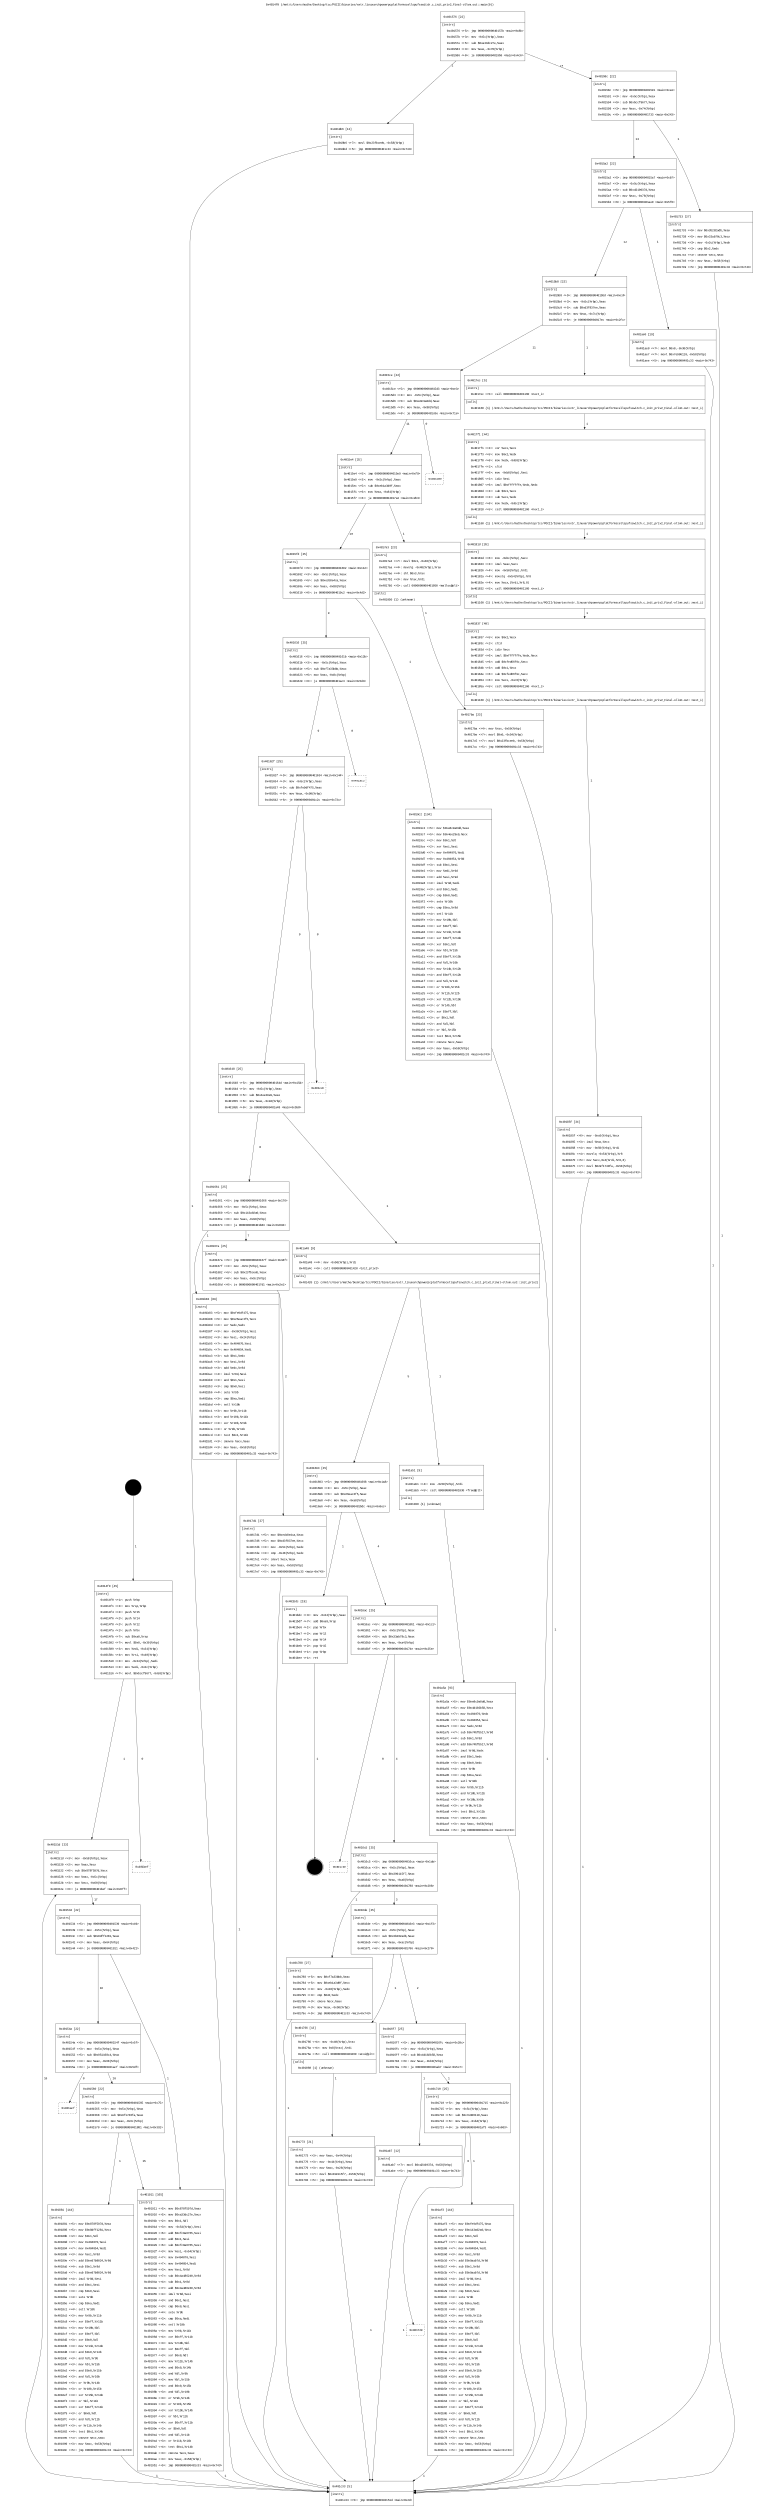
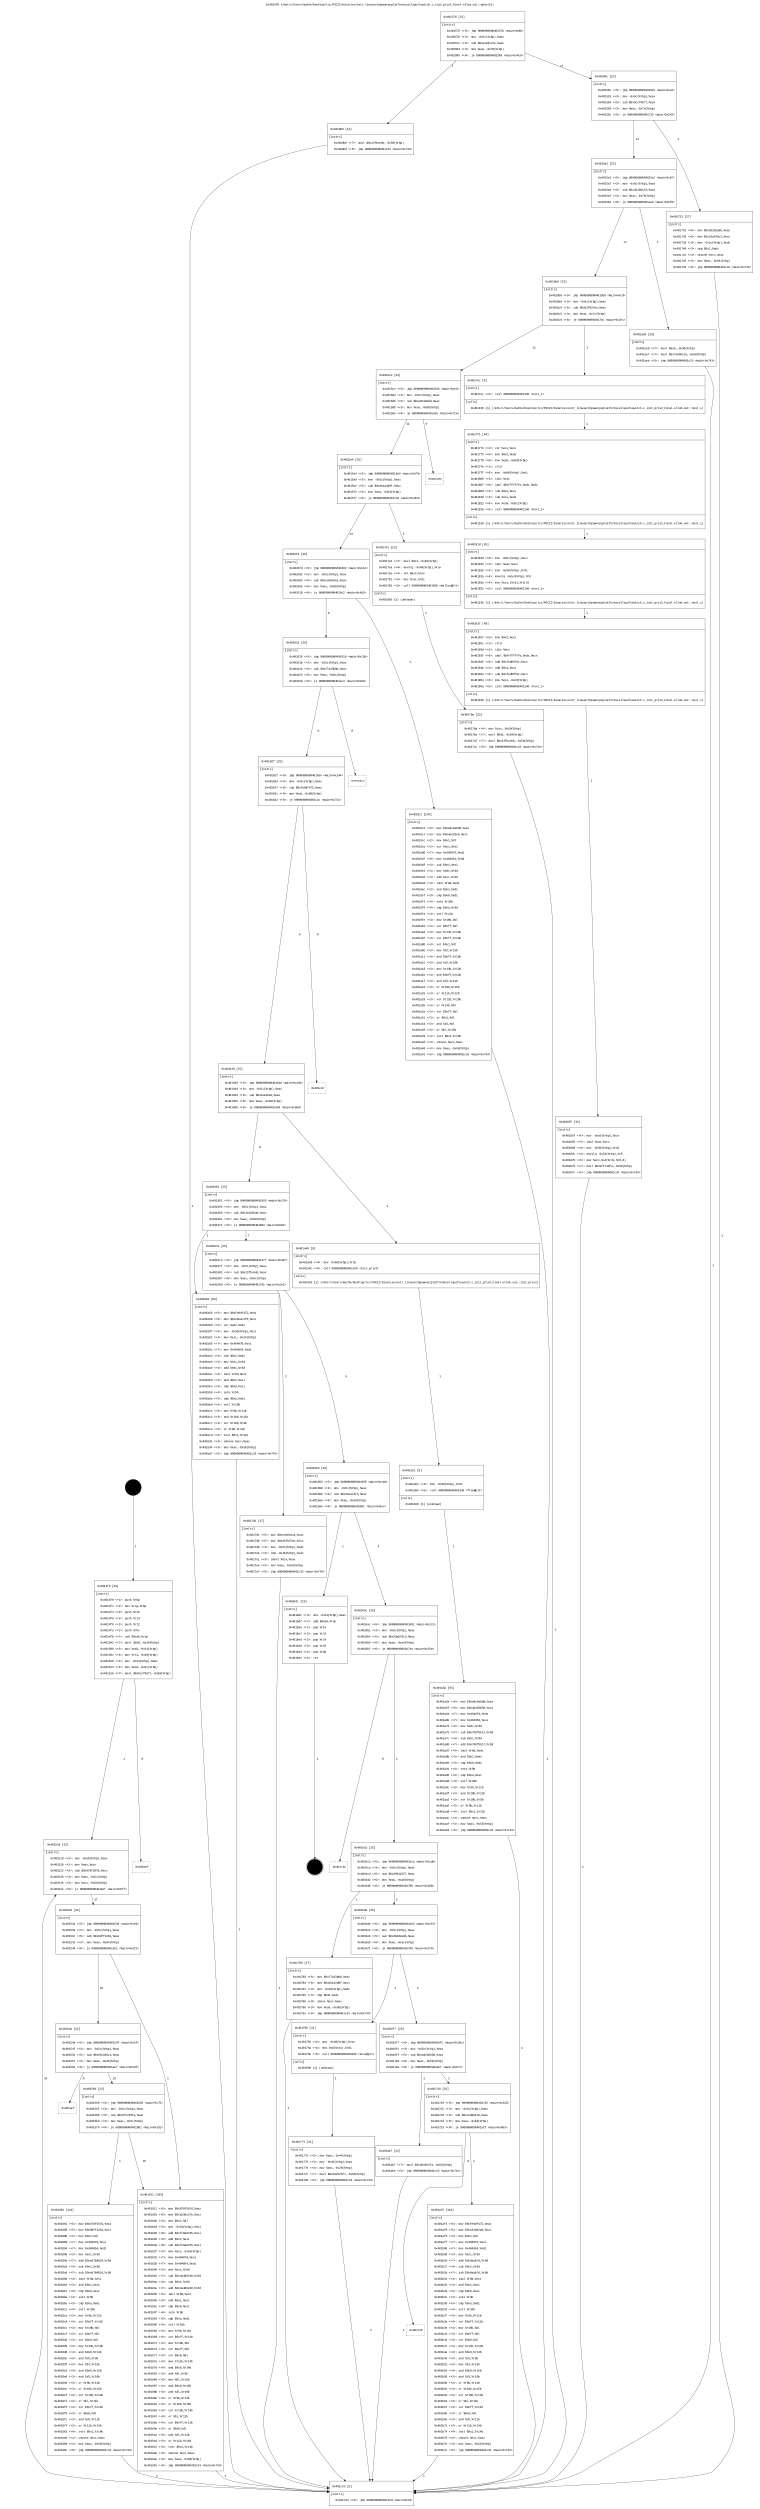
(382, 1374) -> (325, 1372)
